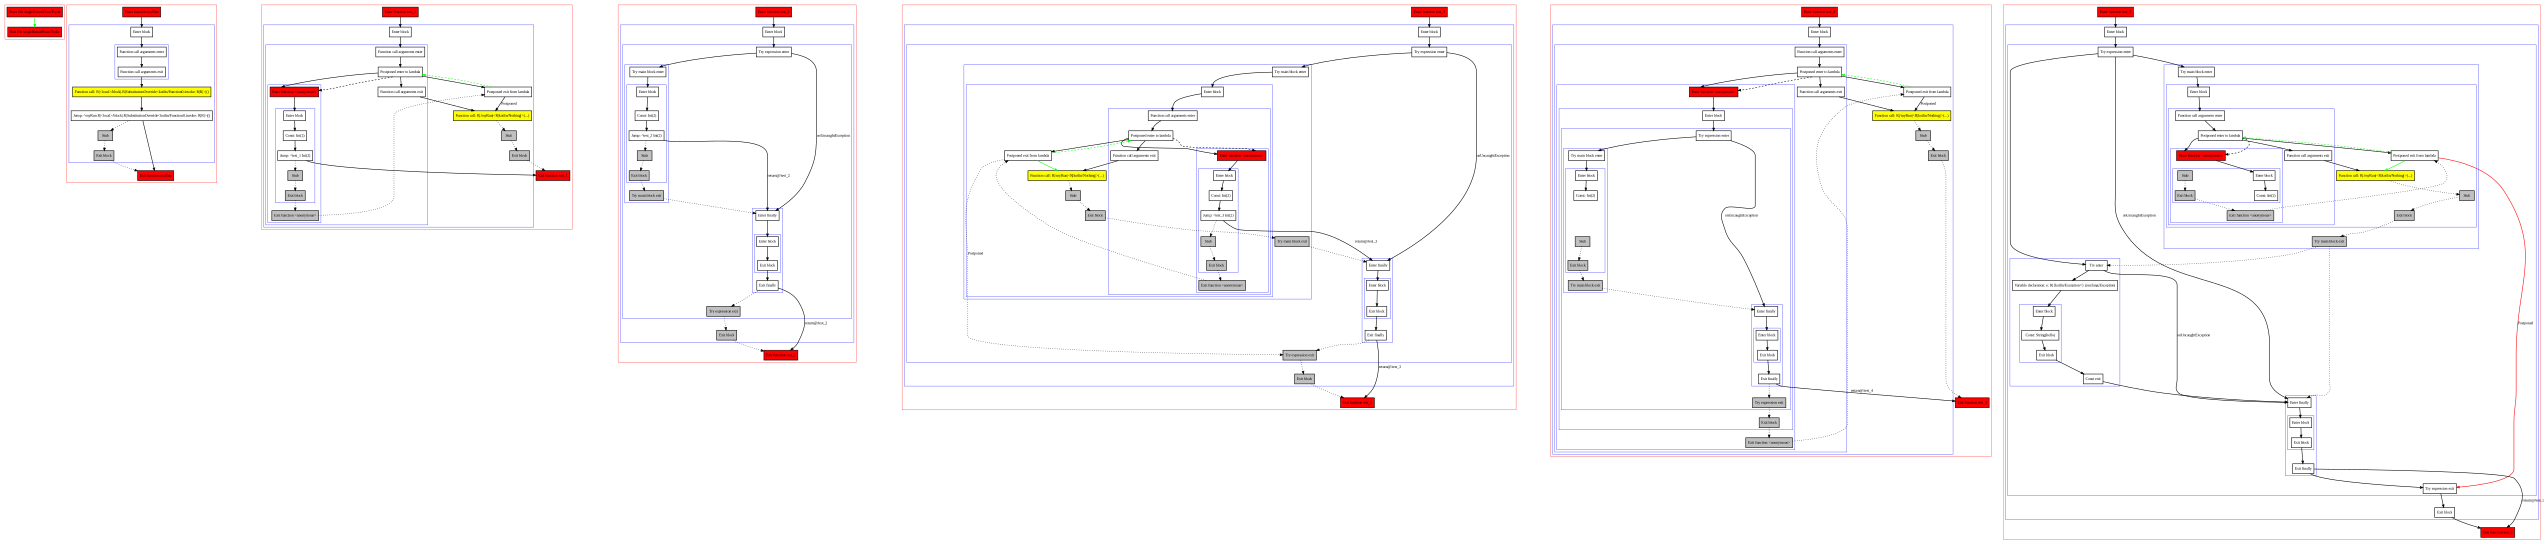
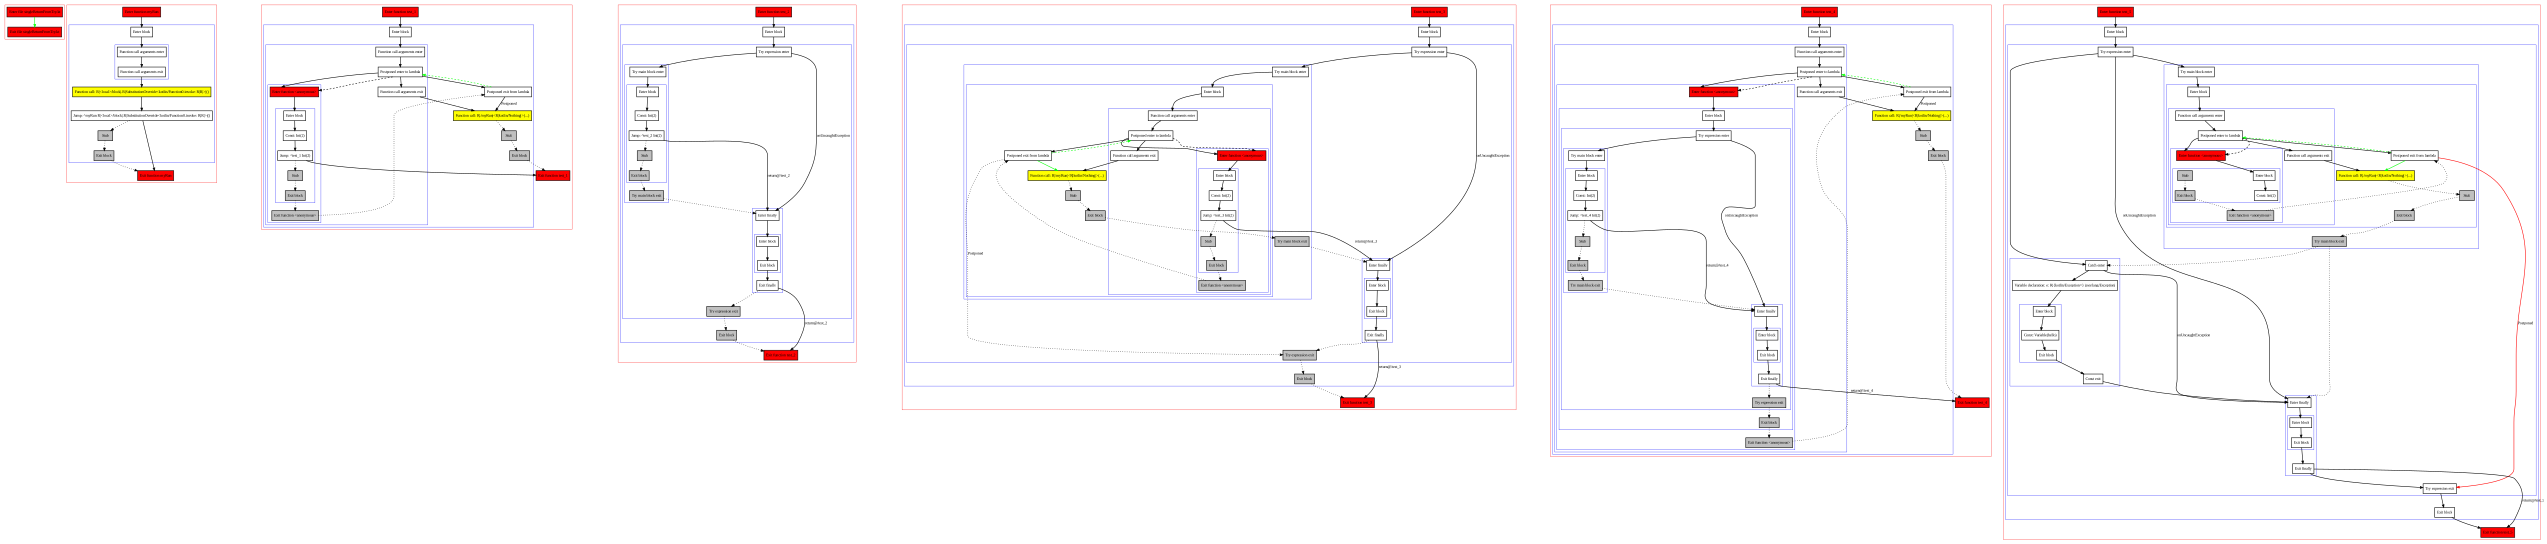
none -> (1585, 216)
(2096, 265) -> (2096, 265)
(2040, 335) -> (2040, 335)
